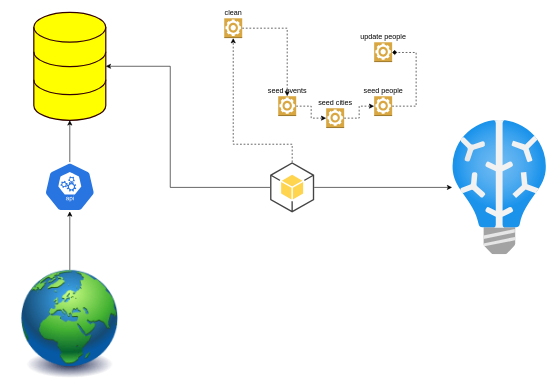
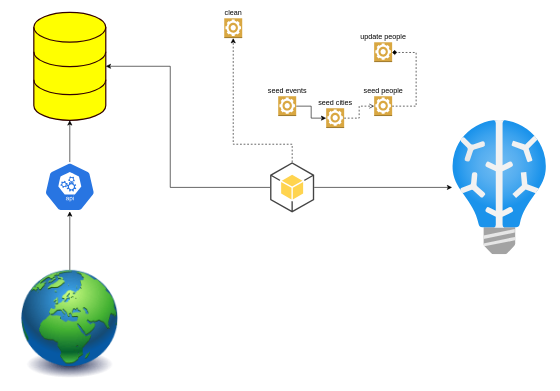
(287, 90) -> none
(368, 106) -> (370, 106)
(311, 109) -> (311, 109)
